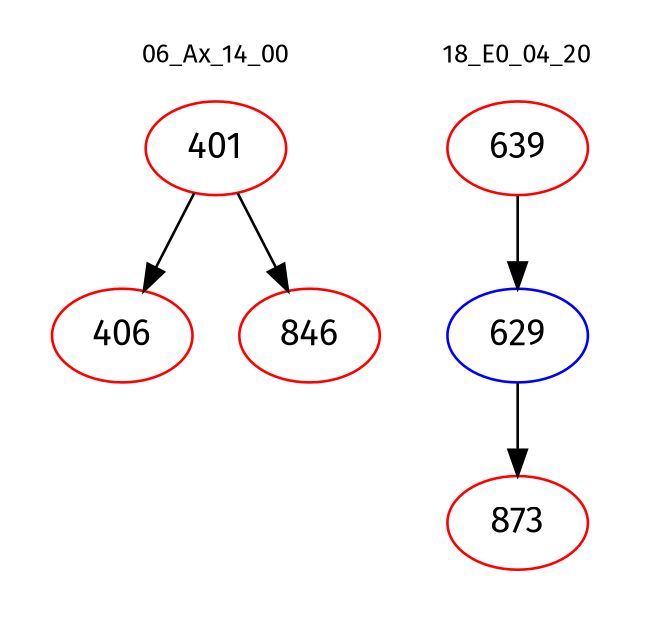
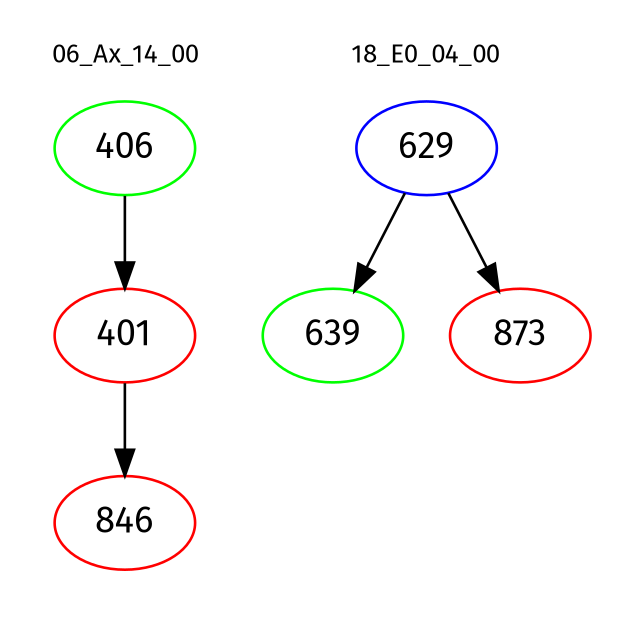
(518, 56) -> (427, 56)
(518, 148) -> (333, 336)
(518, 229) -> (386, 230)
(175, 230) -> (125, 229)
(122, 336) -> (125, 148)
